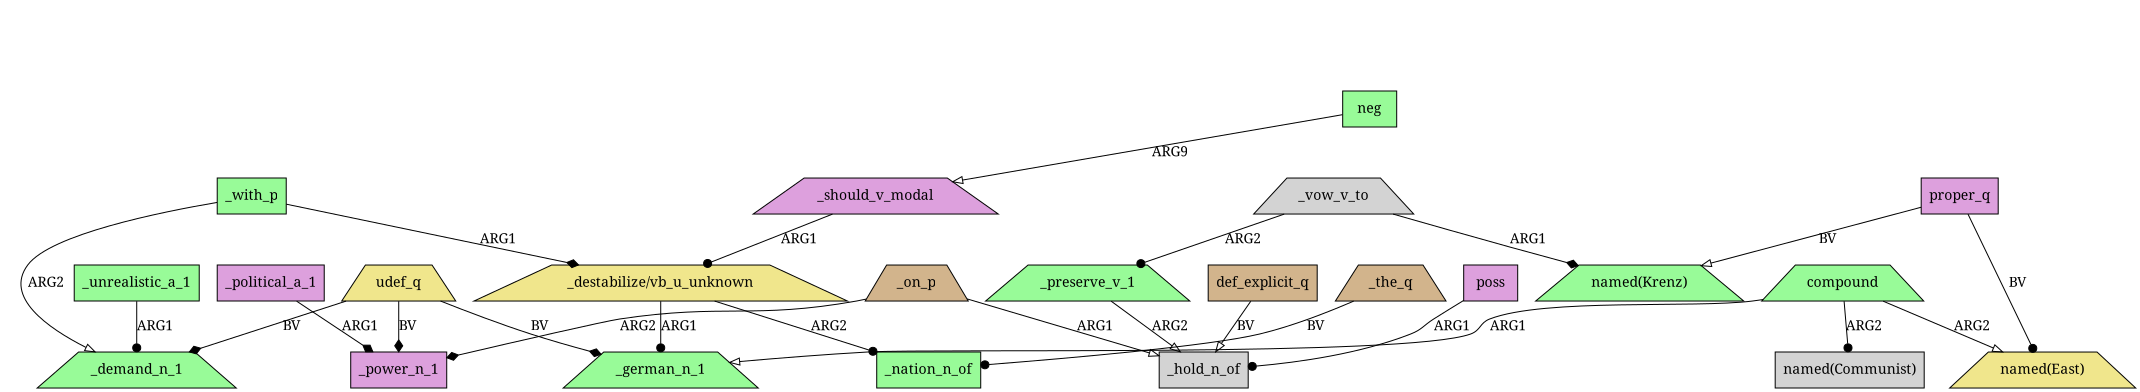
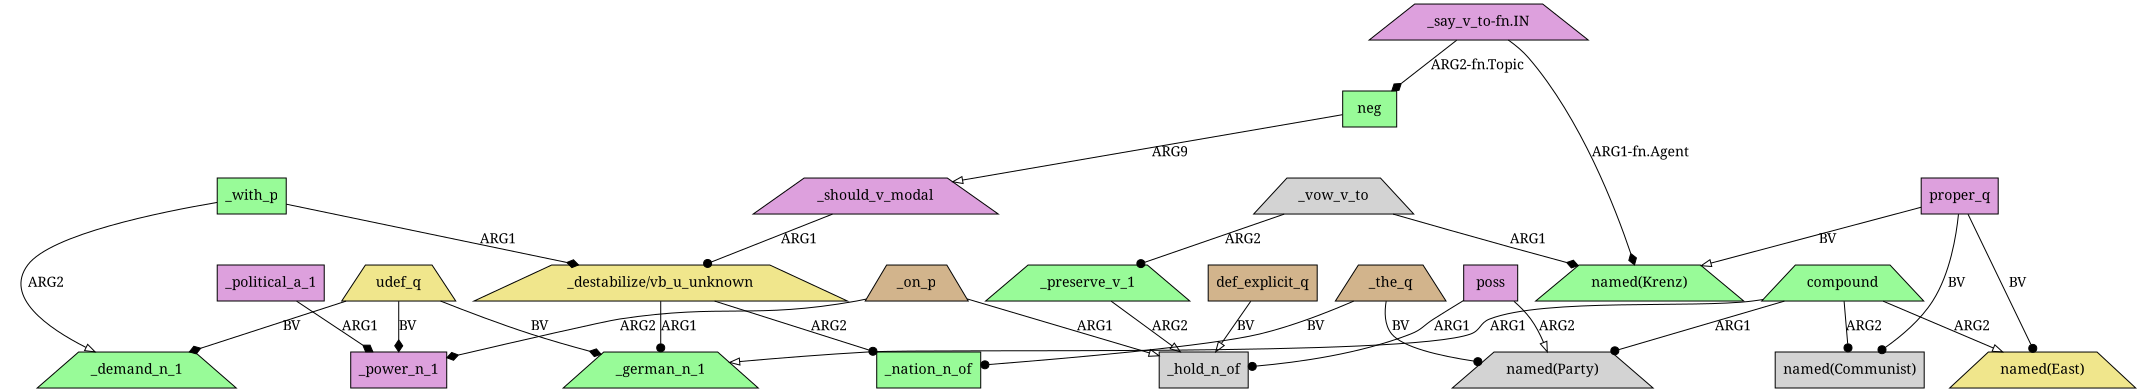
none -> (1479, 22)
(137, 283) -> none
none -> (1939, 290)
none -> (1553, 370)
